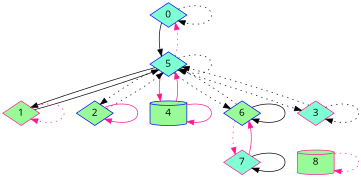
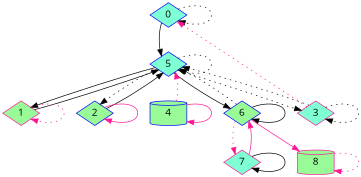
(178, 43) -> (245, 66)
(159, 83) -> none
(178, 90) -> (178, 90)
(198, 90) -> (198, 90)
(133, 94) -> (133, 94)
none -> (272, 133)
